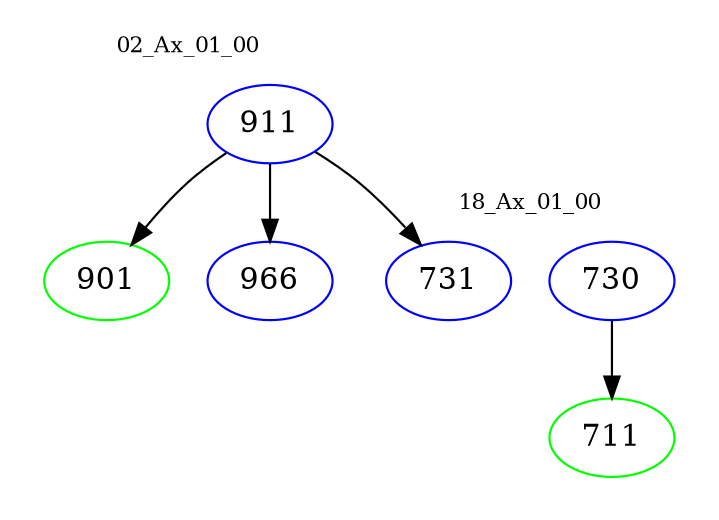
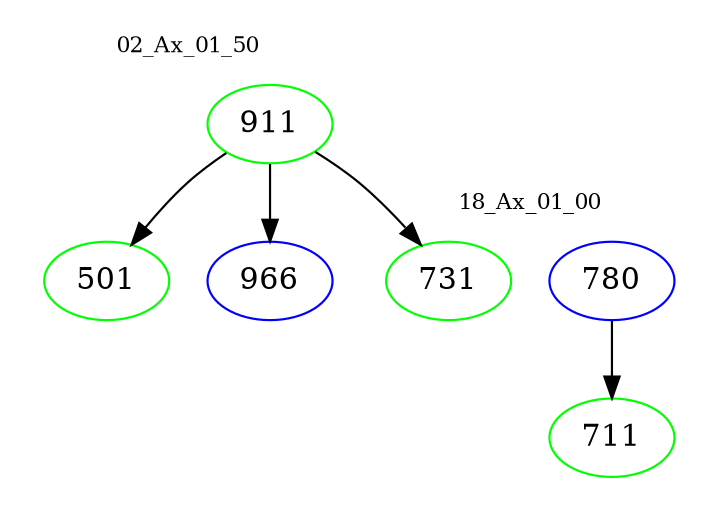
(188, 47) -> (188, 47)
(270, 124) -> (270, 124)
(107, 281) -> (107, 281)
(449, 281) -> (449, 281)
(612, 281) -> (612, 281)
